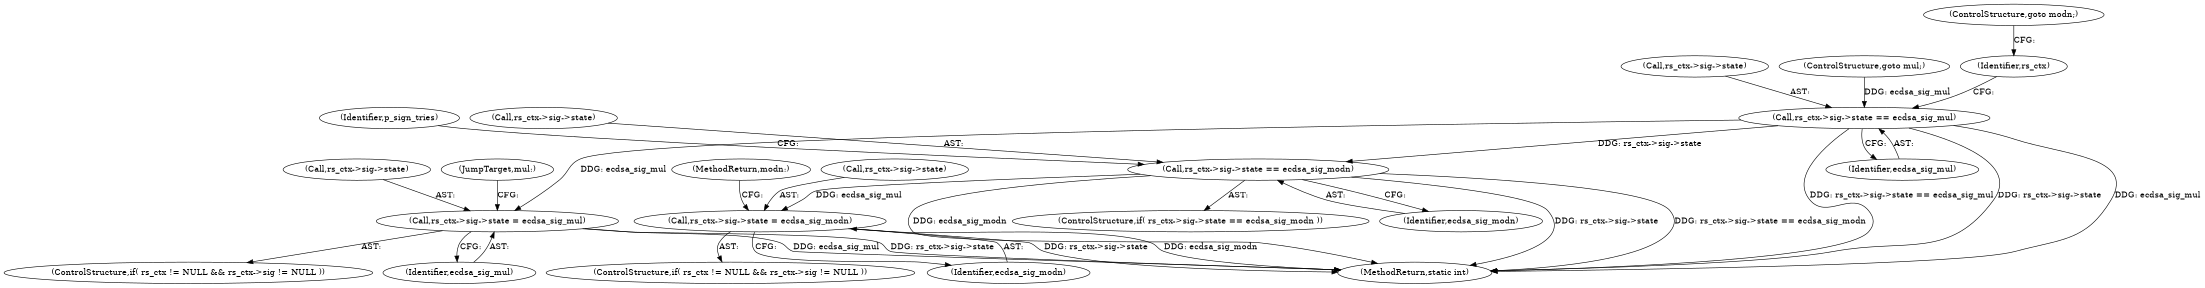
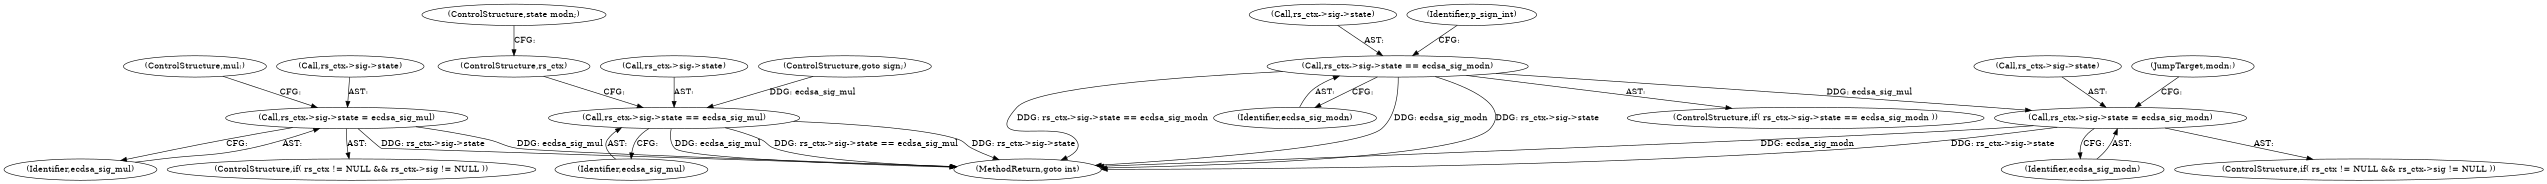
(2014, 15) -> (514, 15)
(1864, 66) -> (845, 66)
(2014, 66) -> (514, 66)
(389, 118) -> (1472, 15)
(1121, 131) -> none
(1565, 143) -> none
(497, 170) -> (195, 66)
(741, 170) -> (2193, 66)
(1415, 273) -> (1028, 170)
